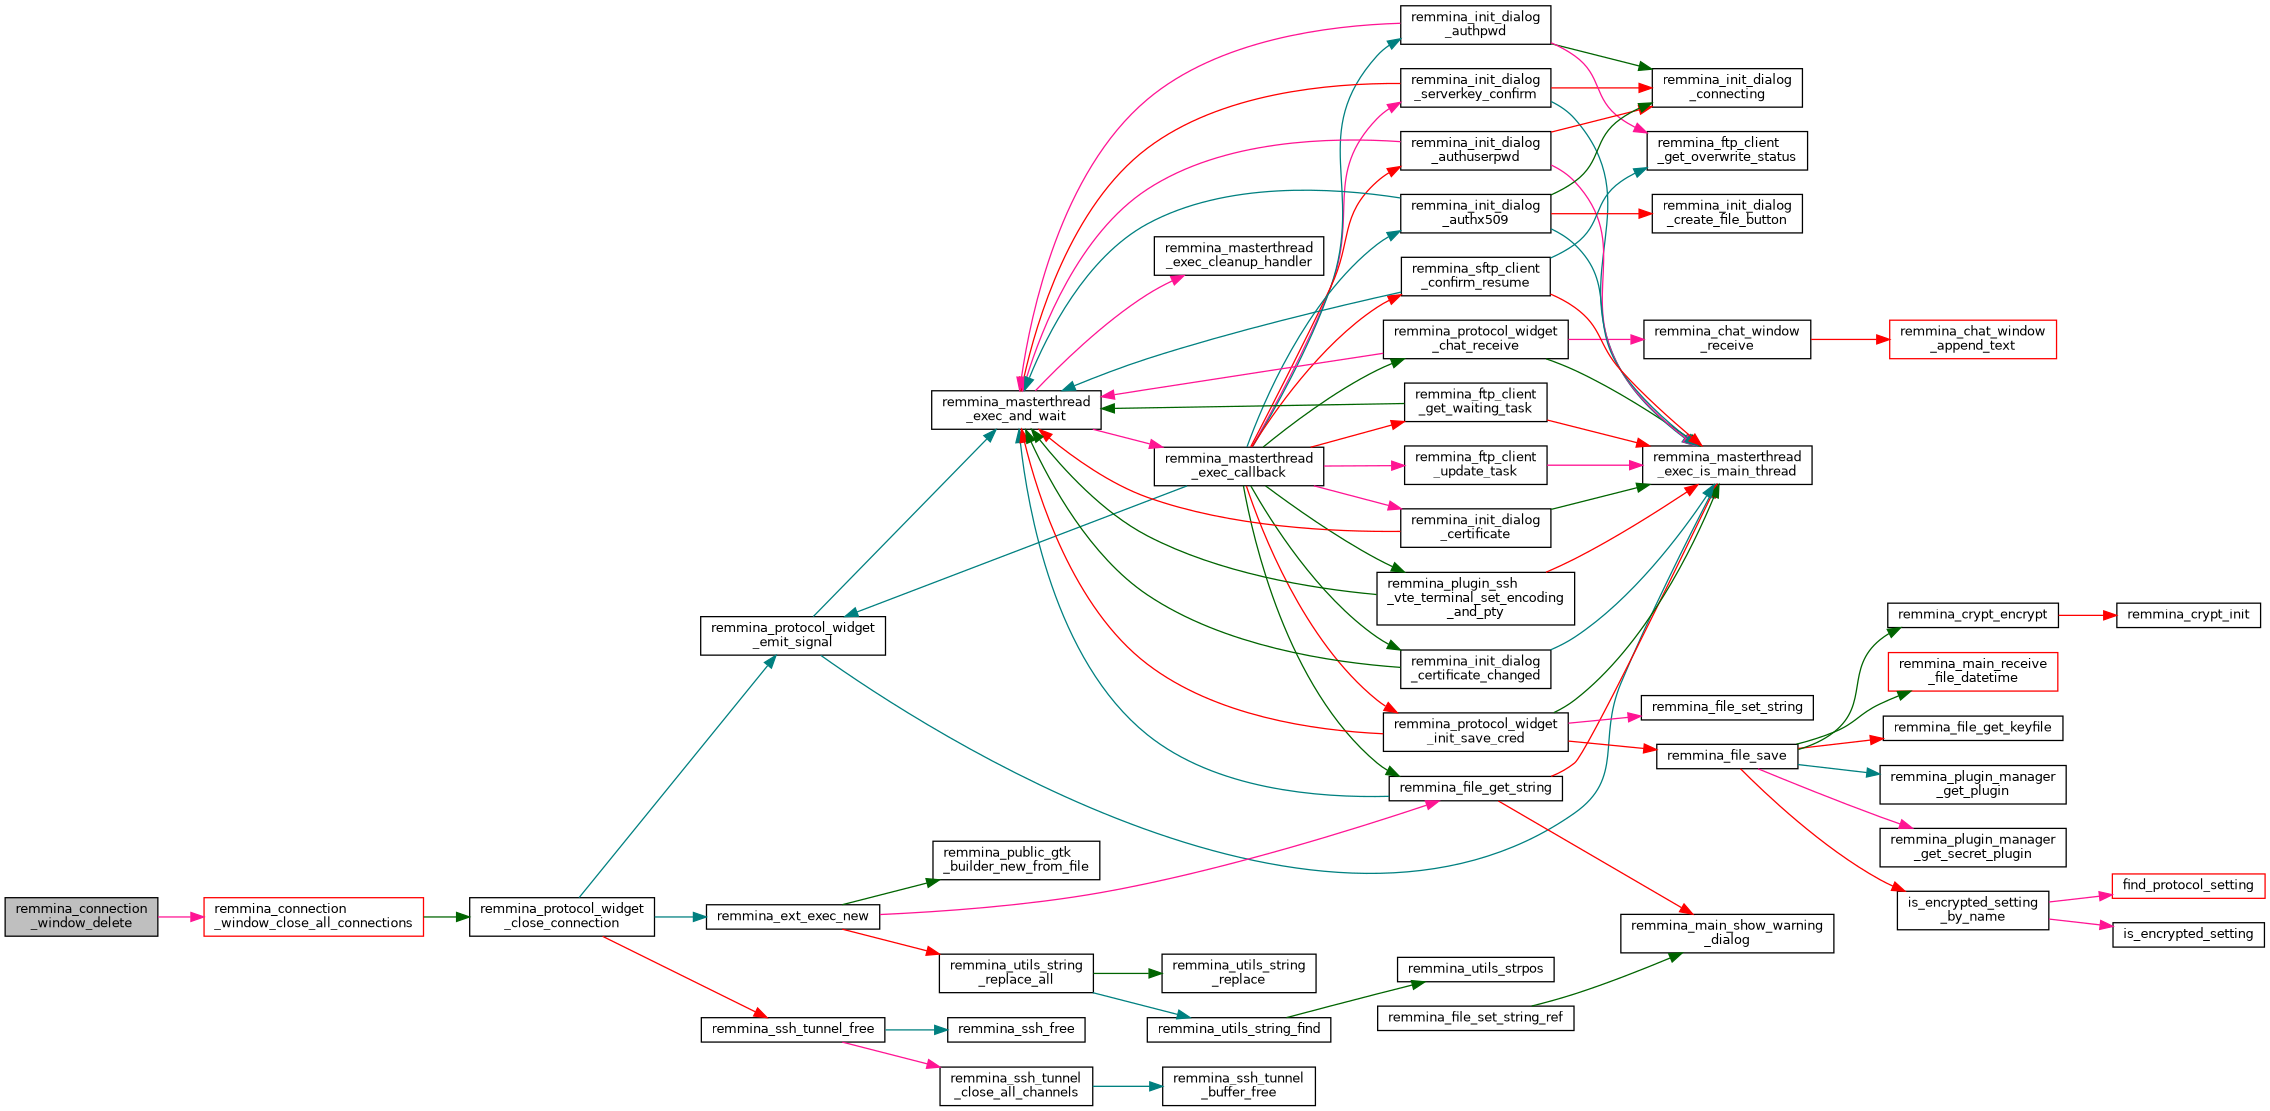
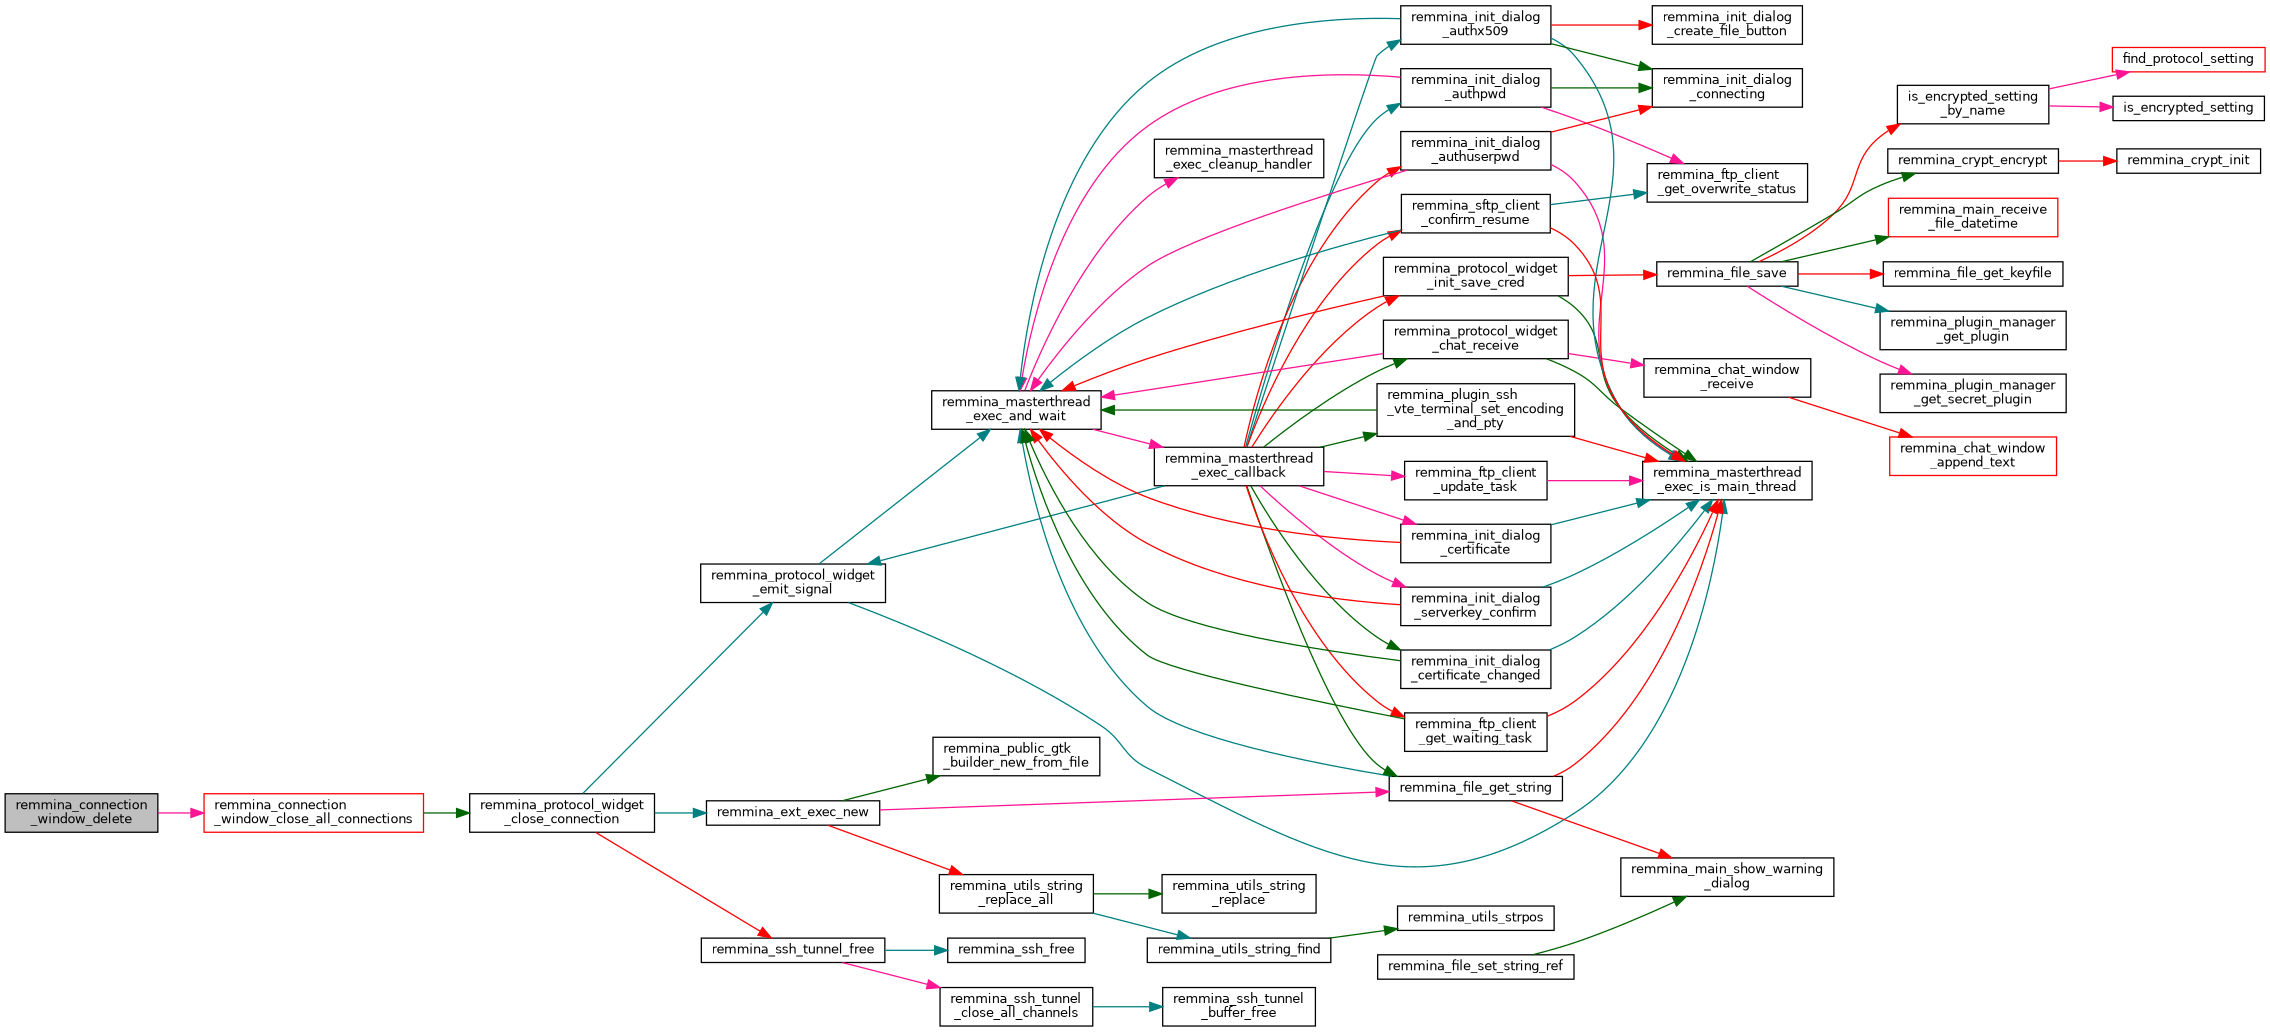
(1588, 88) -> none
(1594, 499) -> (1594, 514)
(1727, 708) -> none
